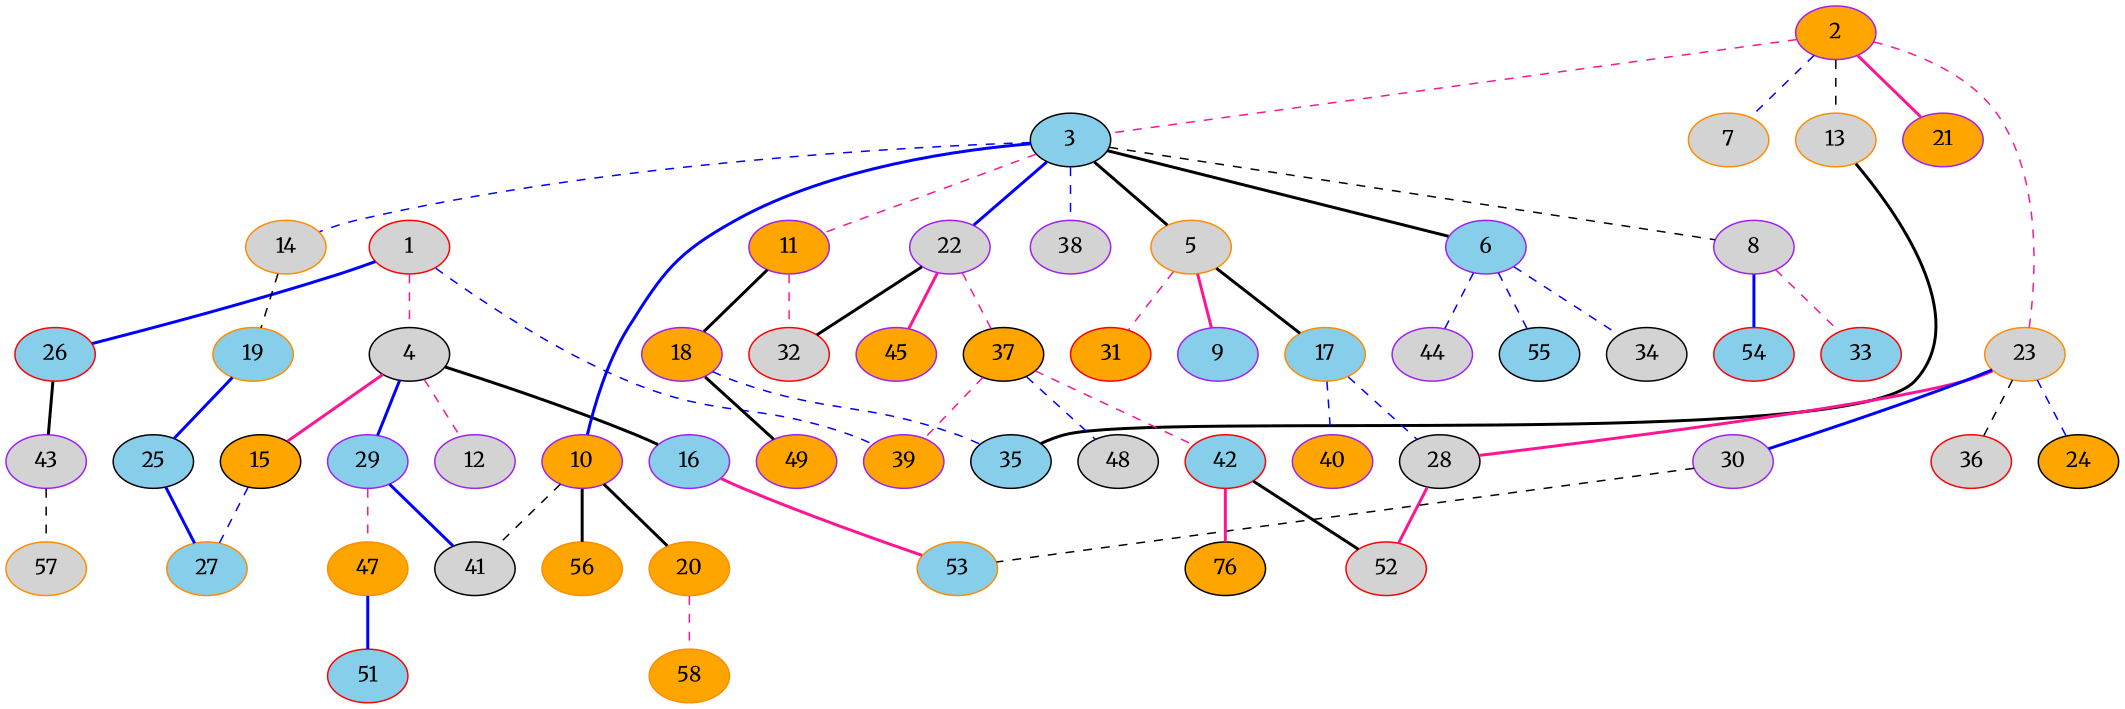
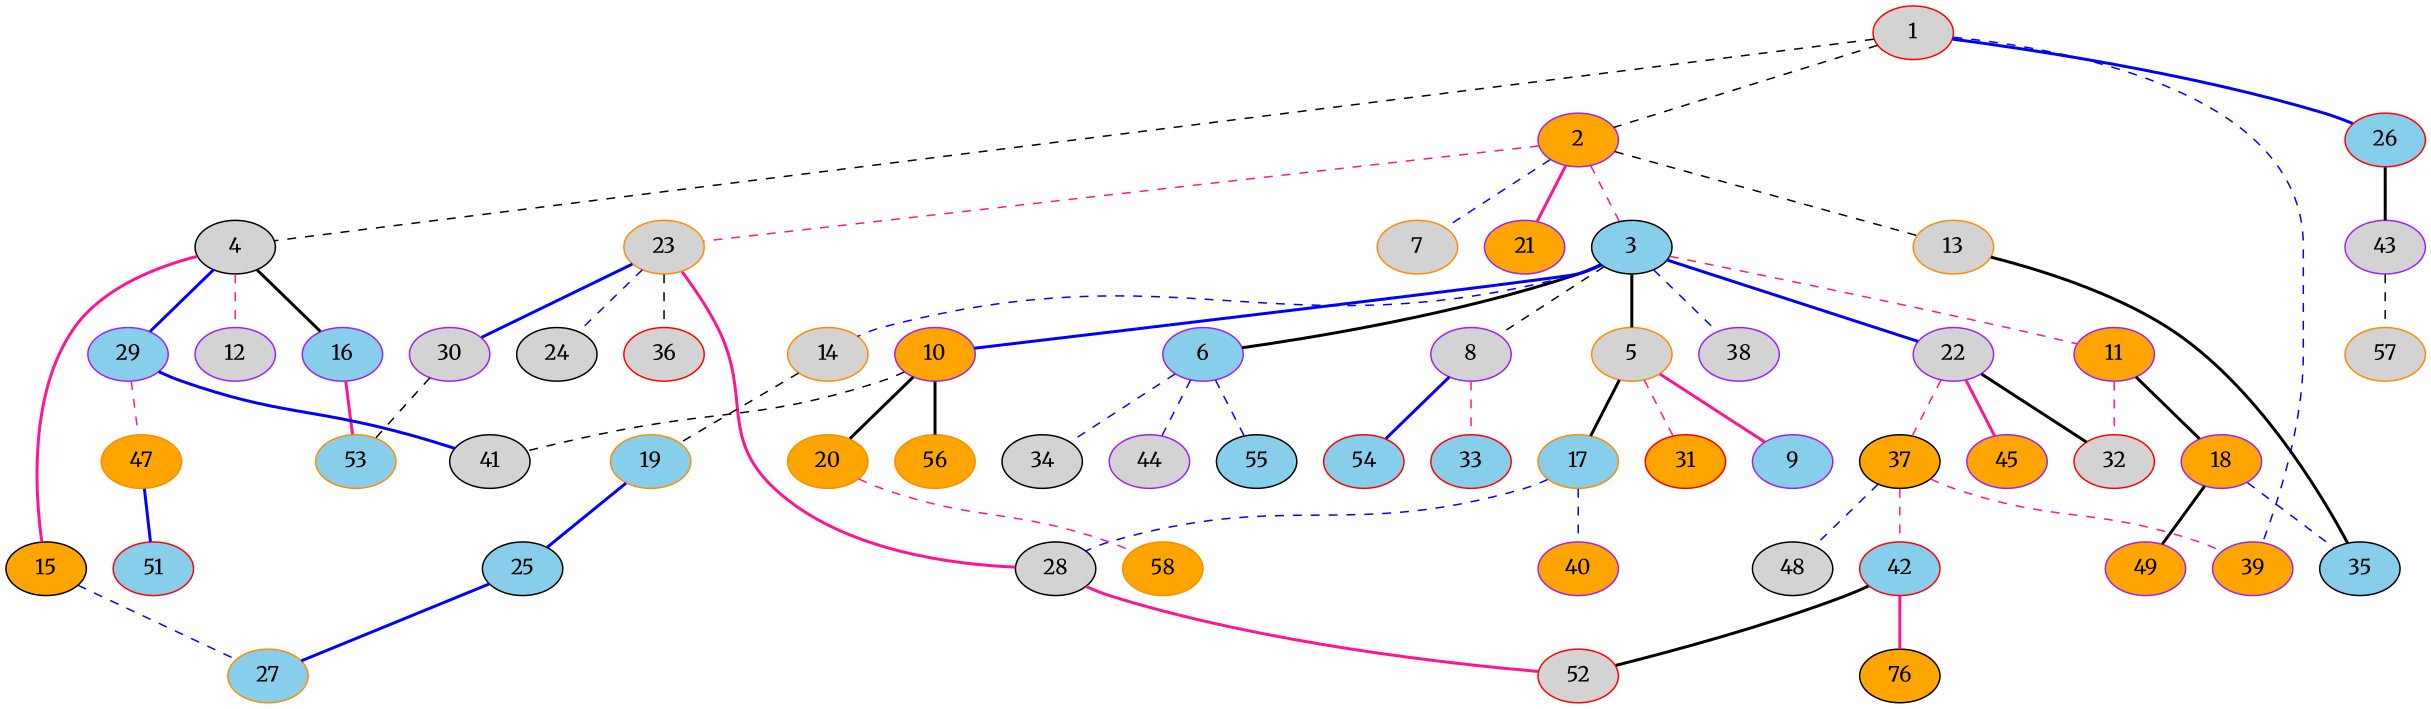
none -> (1746, 86)
(409, 301) -> (1074, 140)
(2078, 462) -> (557, 354)
